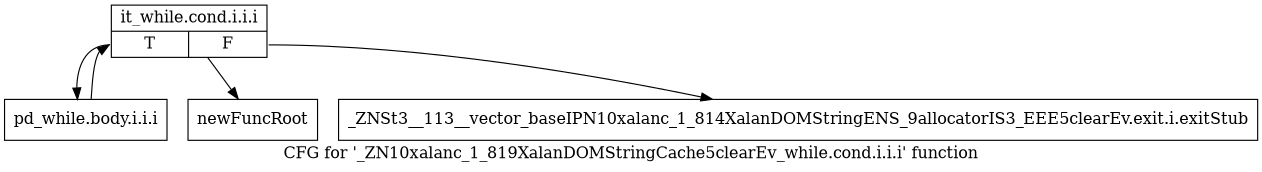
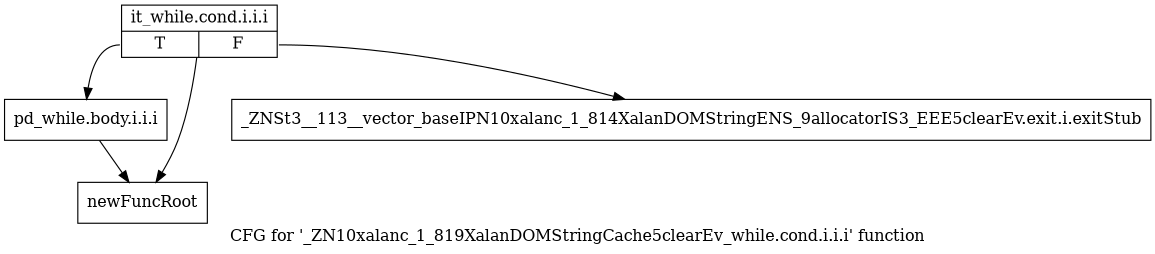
(93, 75) -> (111, 157)
